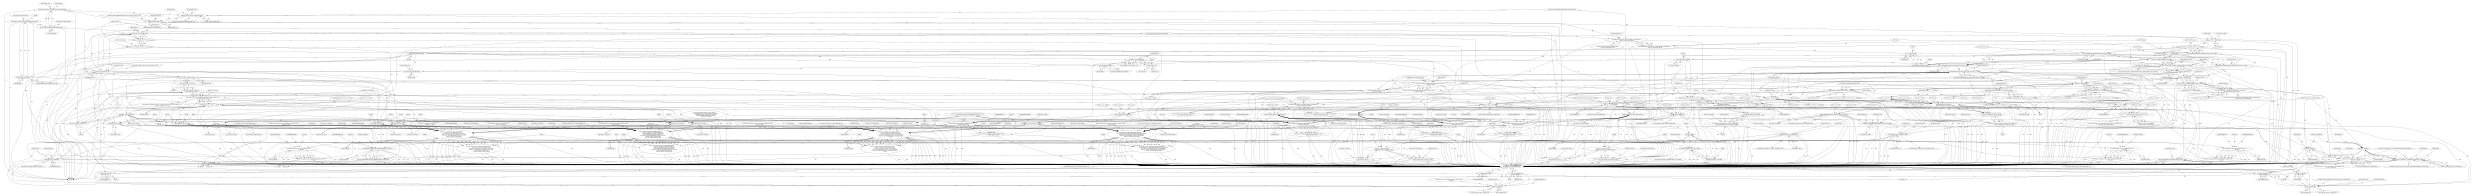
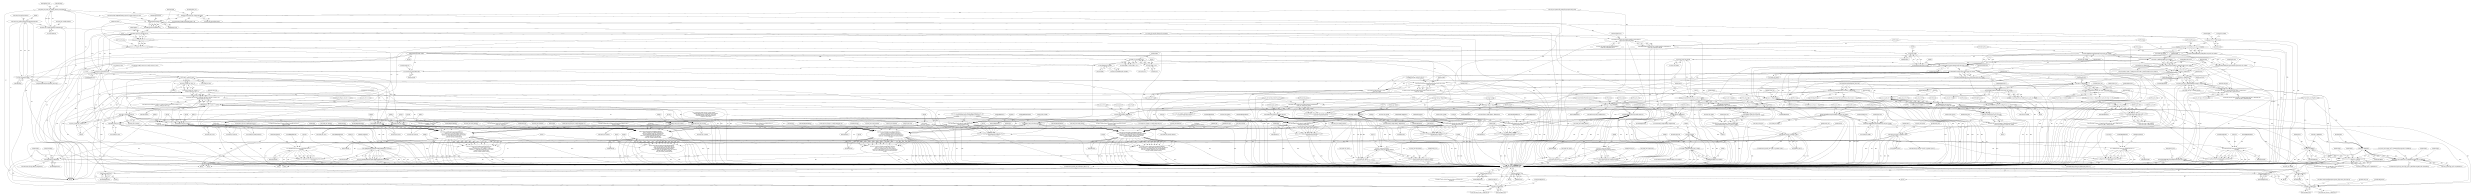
(1683, 54) -> none
(1800, 124) -> none
